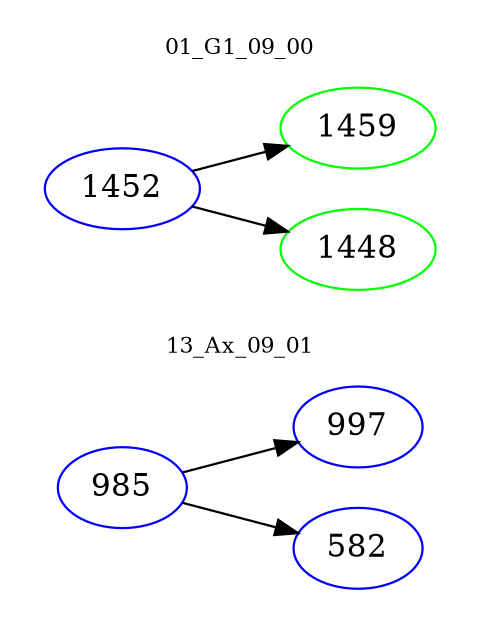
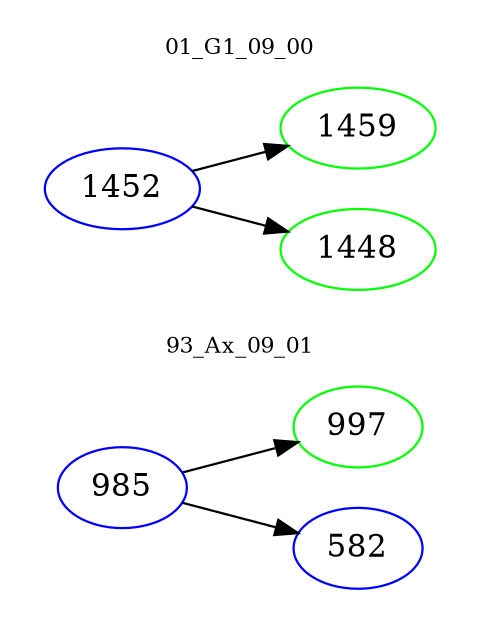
(240, 347) -> (240, 347)
(358, 427) -> (358, 427)
